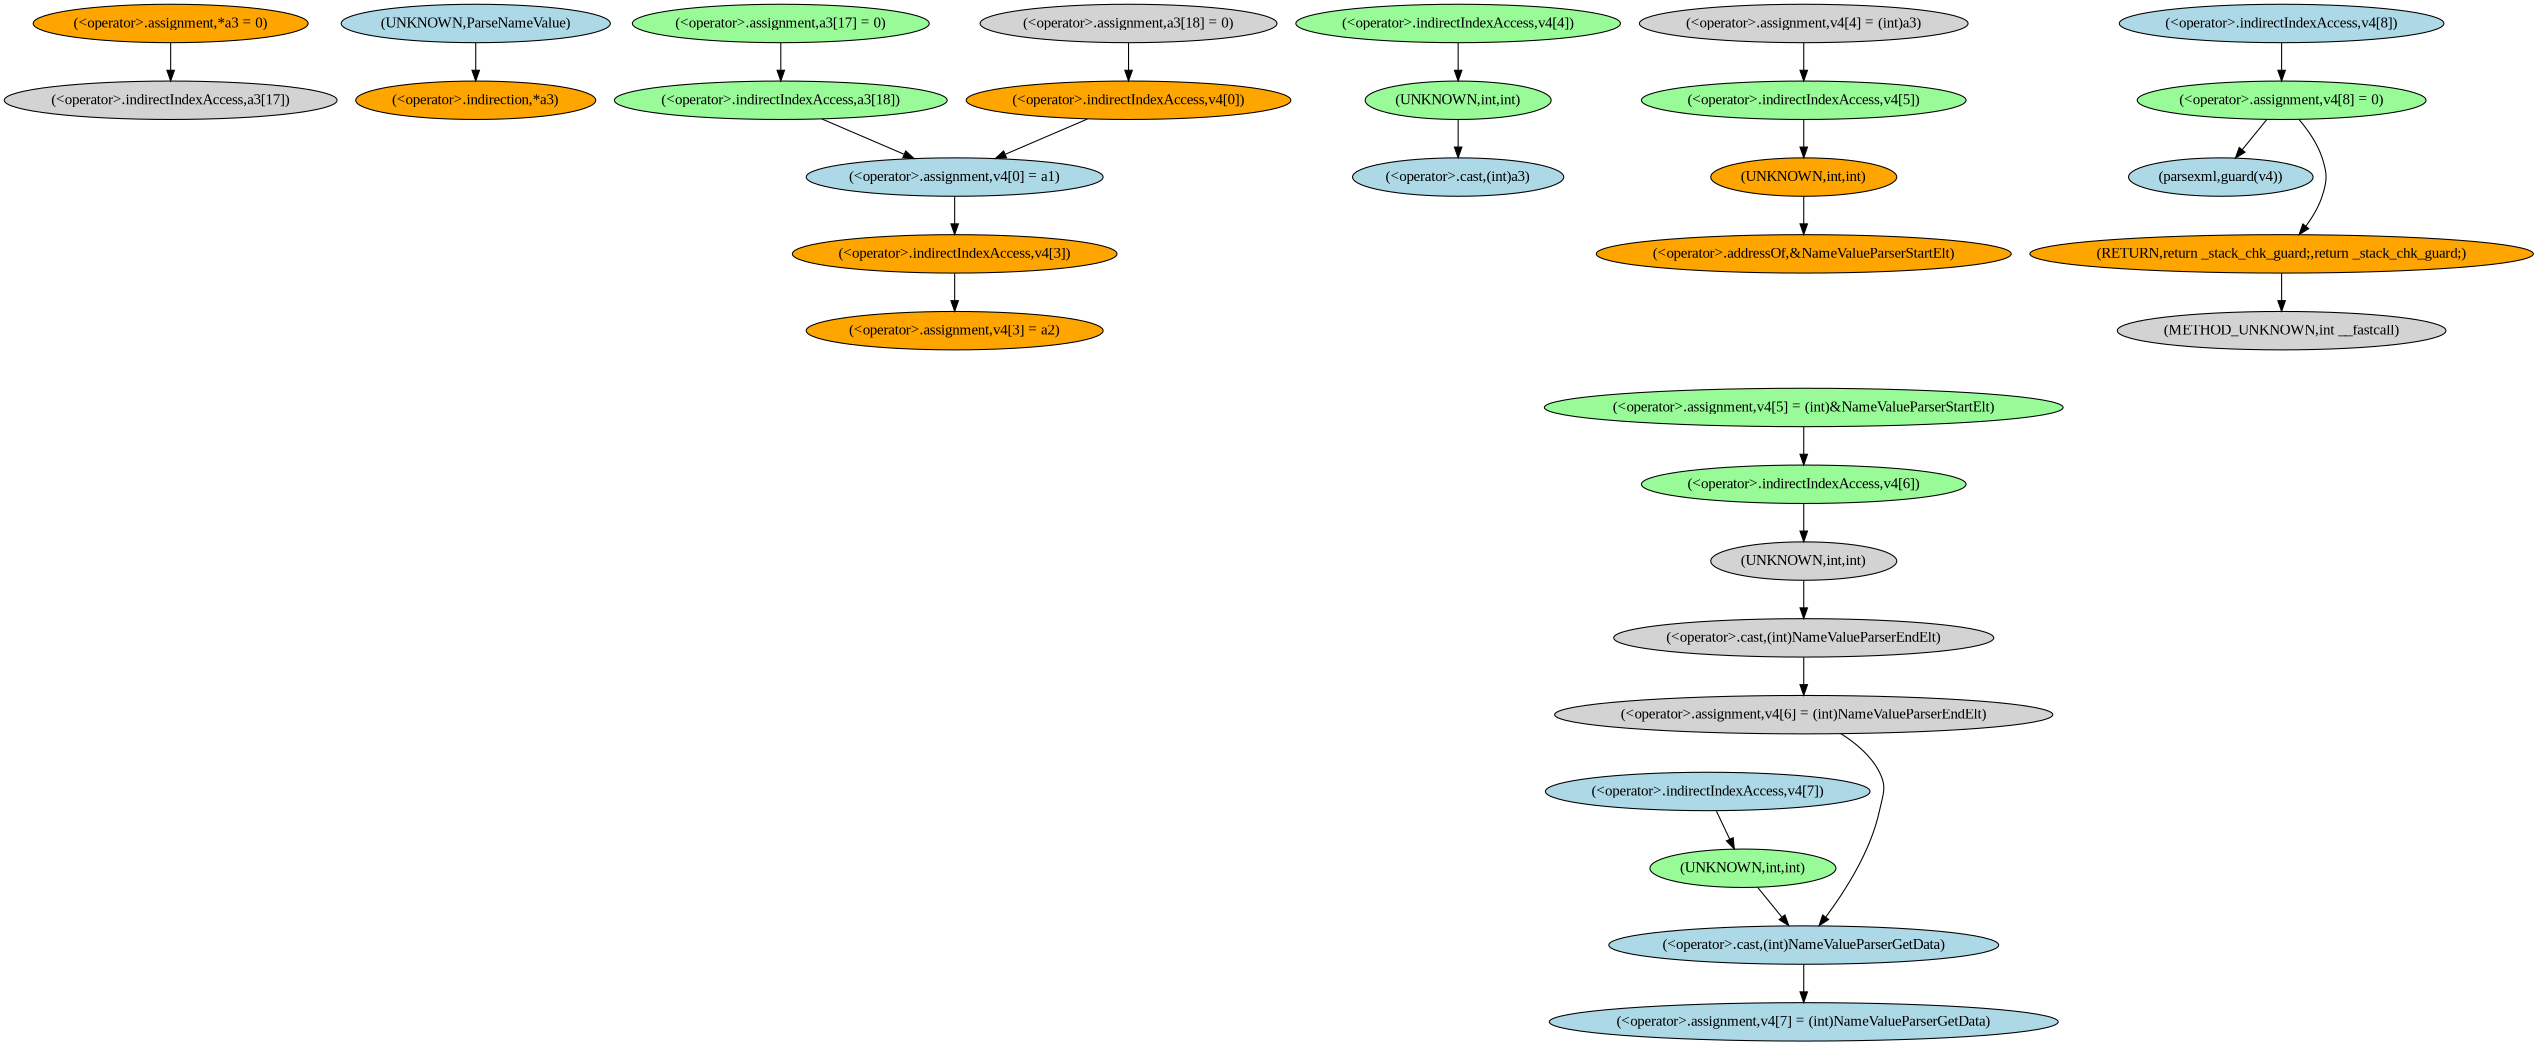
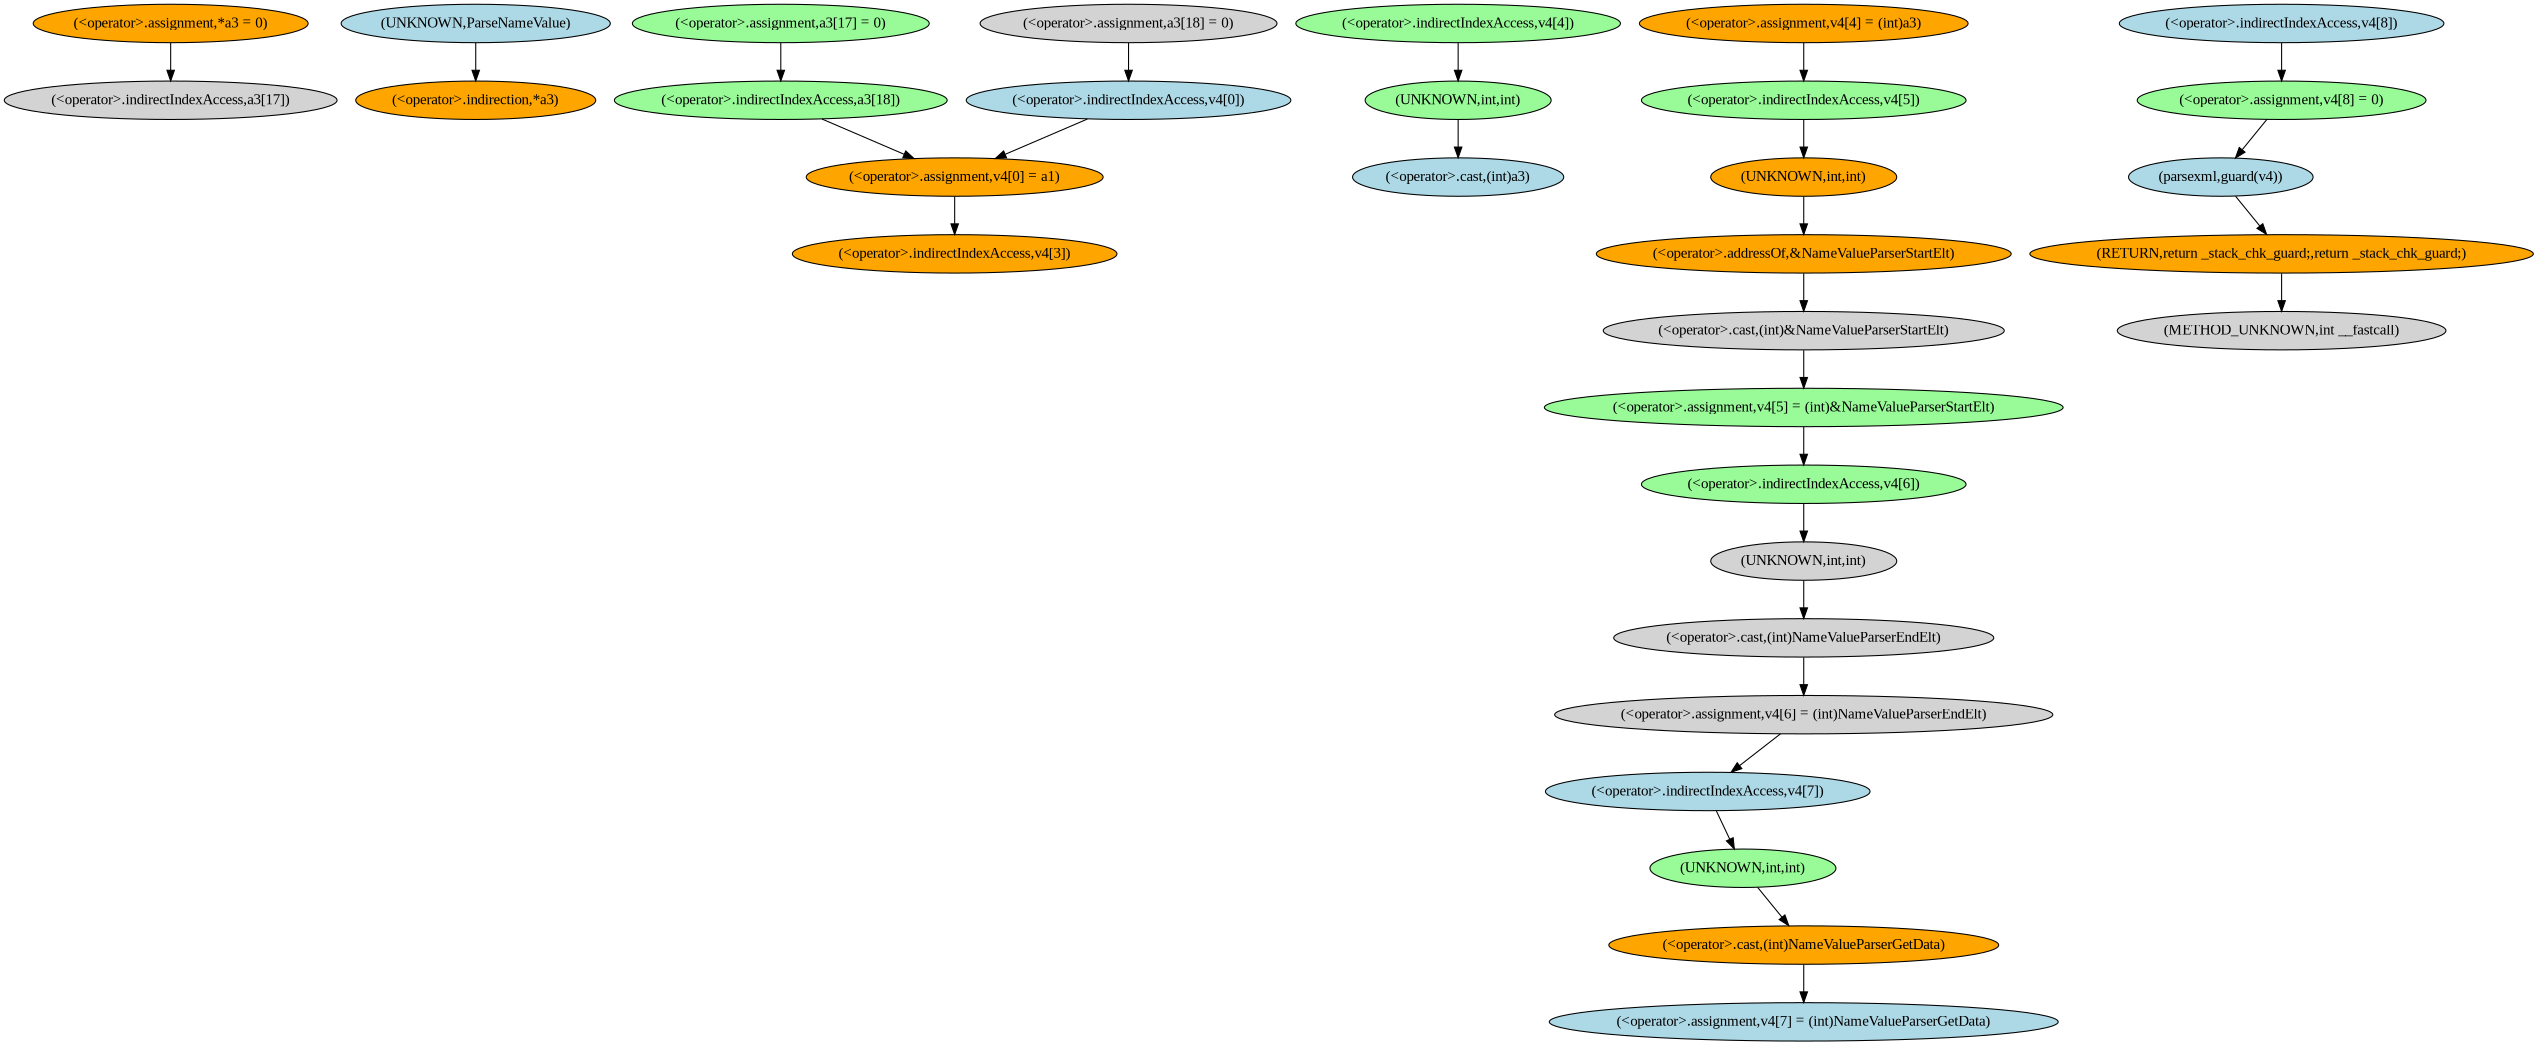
(1804, 23) -> (1804, 23)
(1129, 100) -> (1129, 100)
(2326, 172) -> (2248, 211)
(955, 177) -> (955, 177)
(955, 331) -> none
none -> (1804, 331)
(1876, 823) -> (1760, 750)
(1804, 945) -> (1804, 945)
